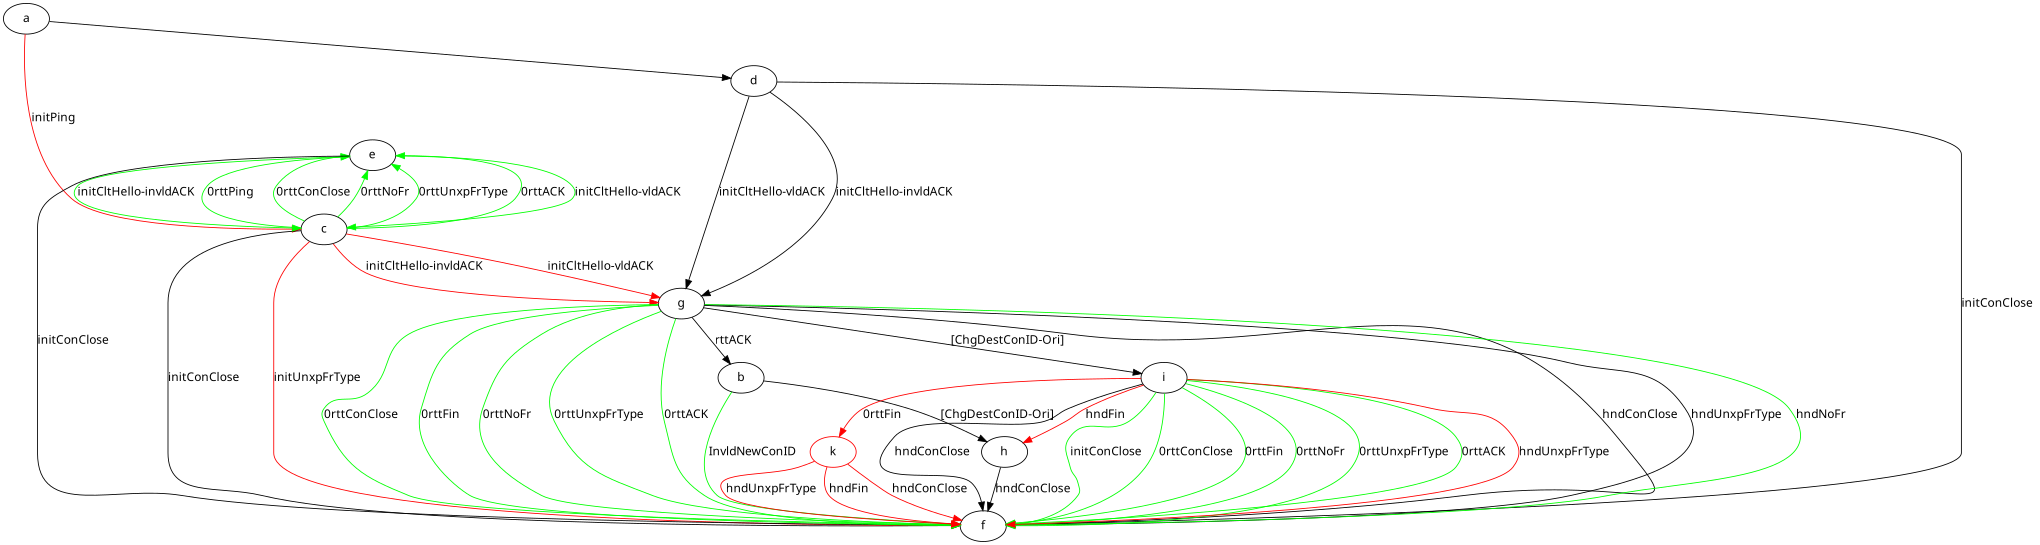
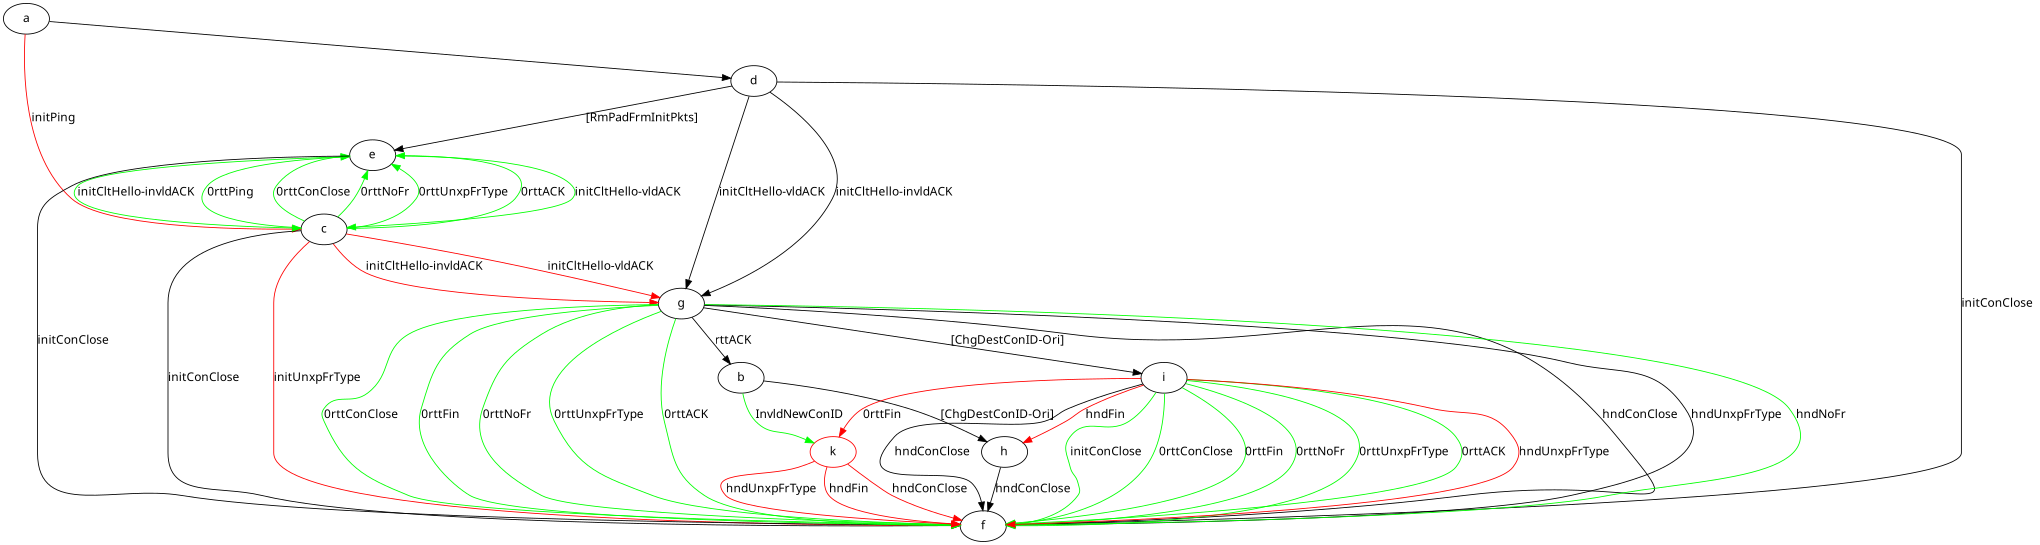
none -> (567, 117)
(718, 496) -> (765, 428)
